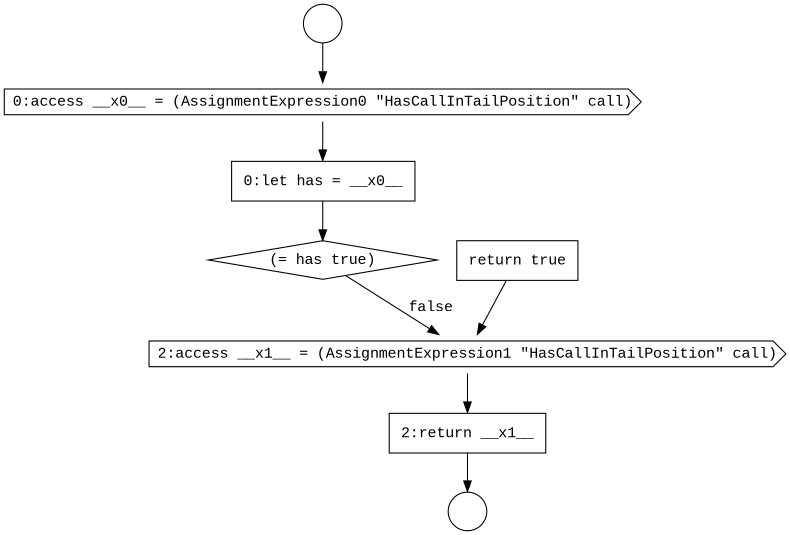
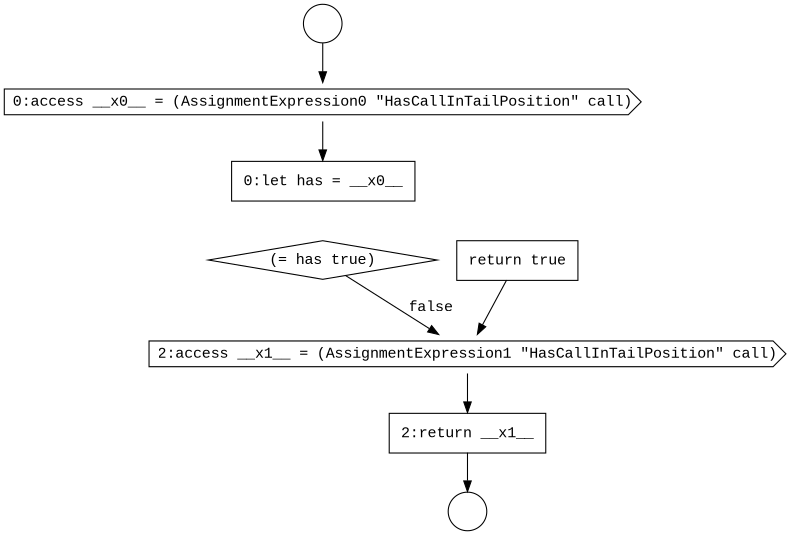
(323, 215) -> none
